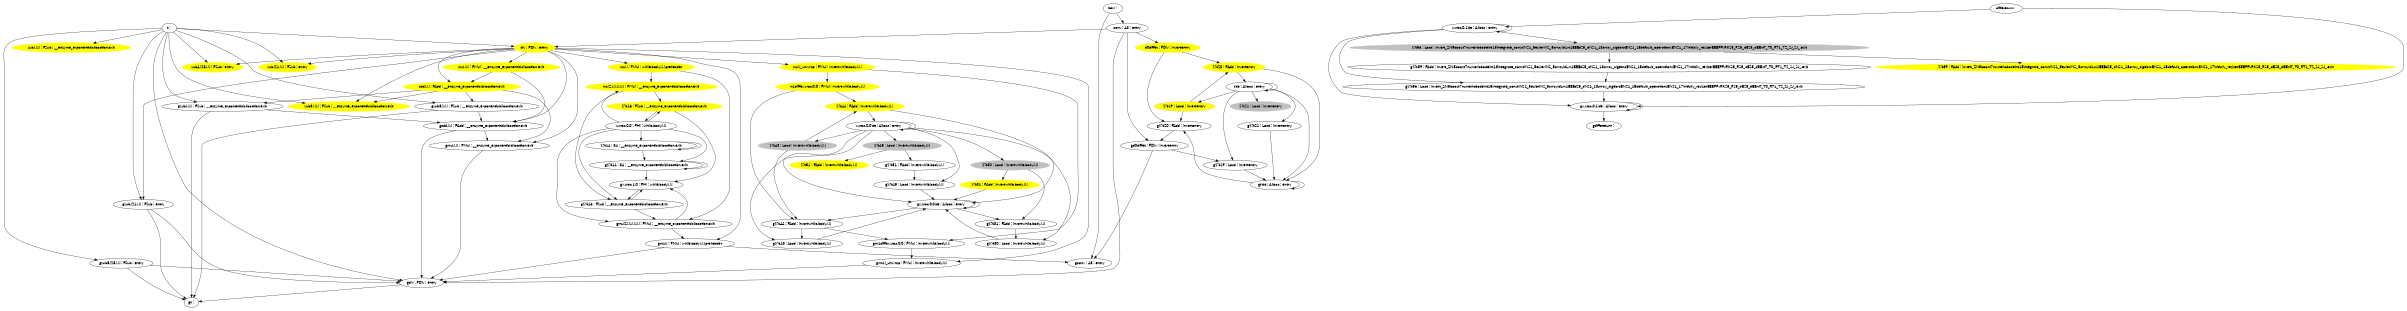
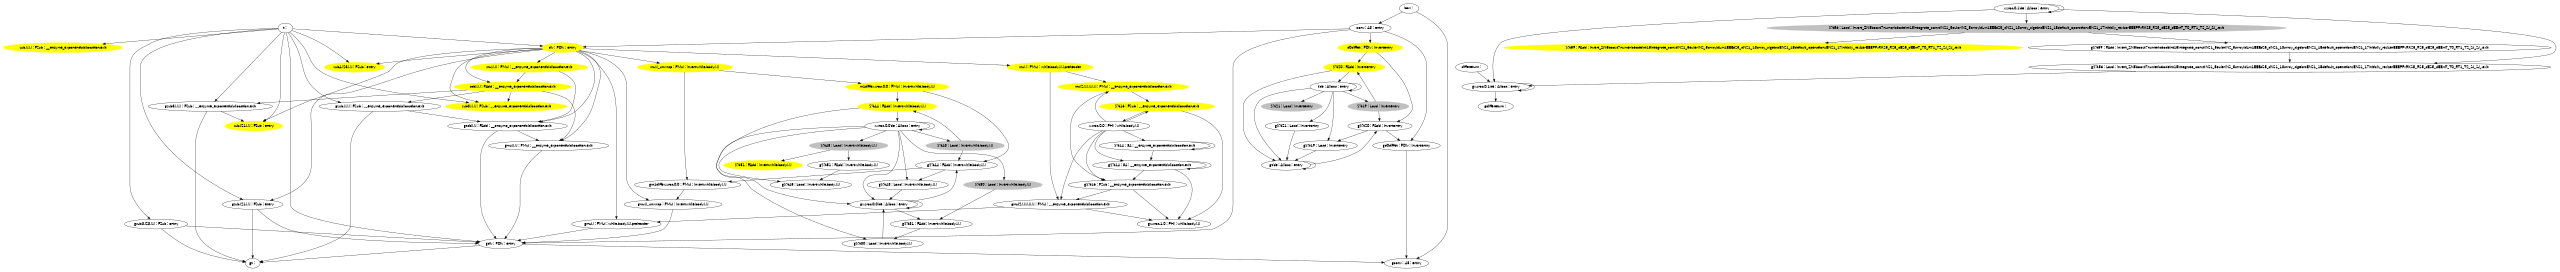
(1749, 18) -> none
(1184, 106) -> (1378, 106)
(480, 115) -> (231, 116)
(1193, 155) -> (1354, 135)
(1000, 185) -> none
(635, 194) -> (1139, 174)
(926, 194) -> none
(896, 255) -> (952, 253)
